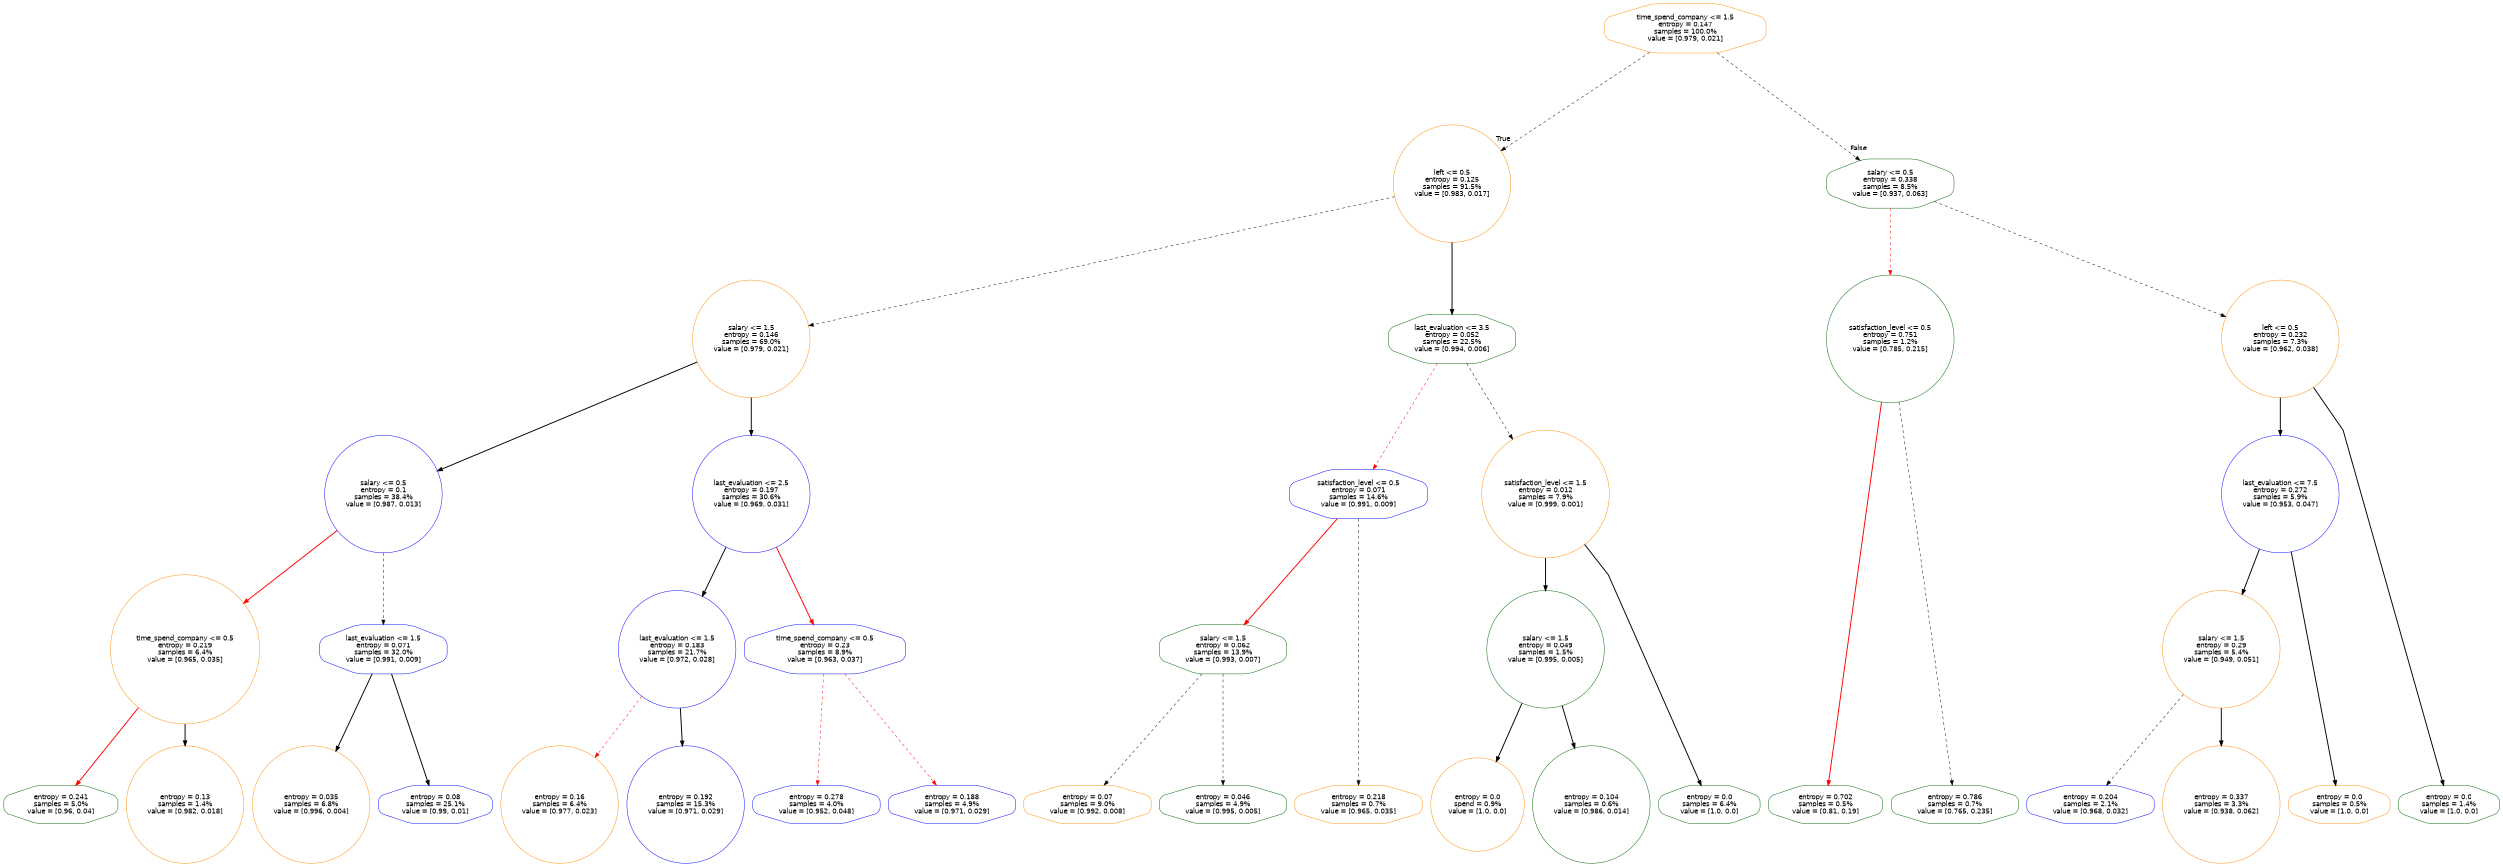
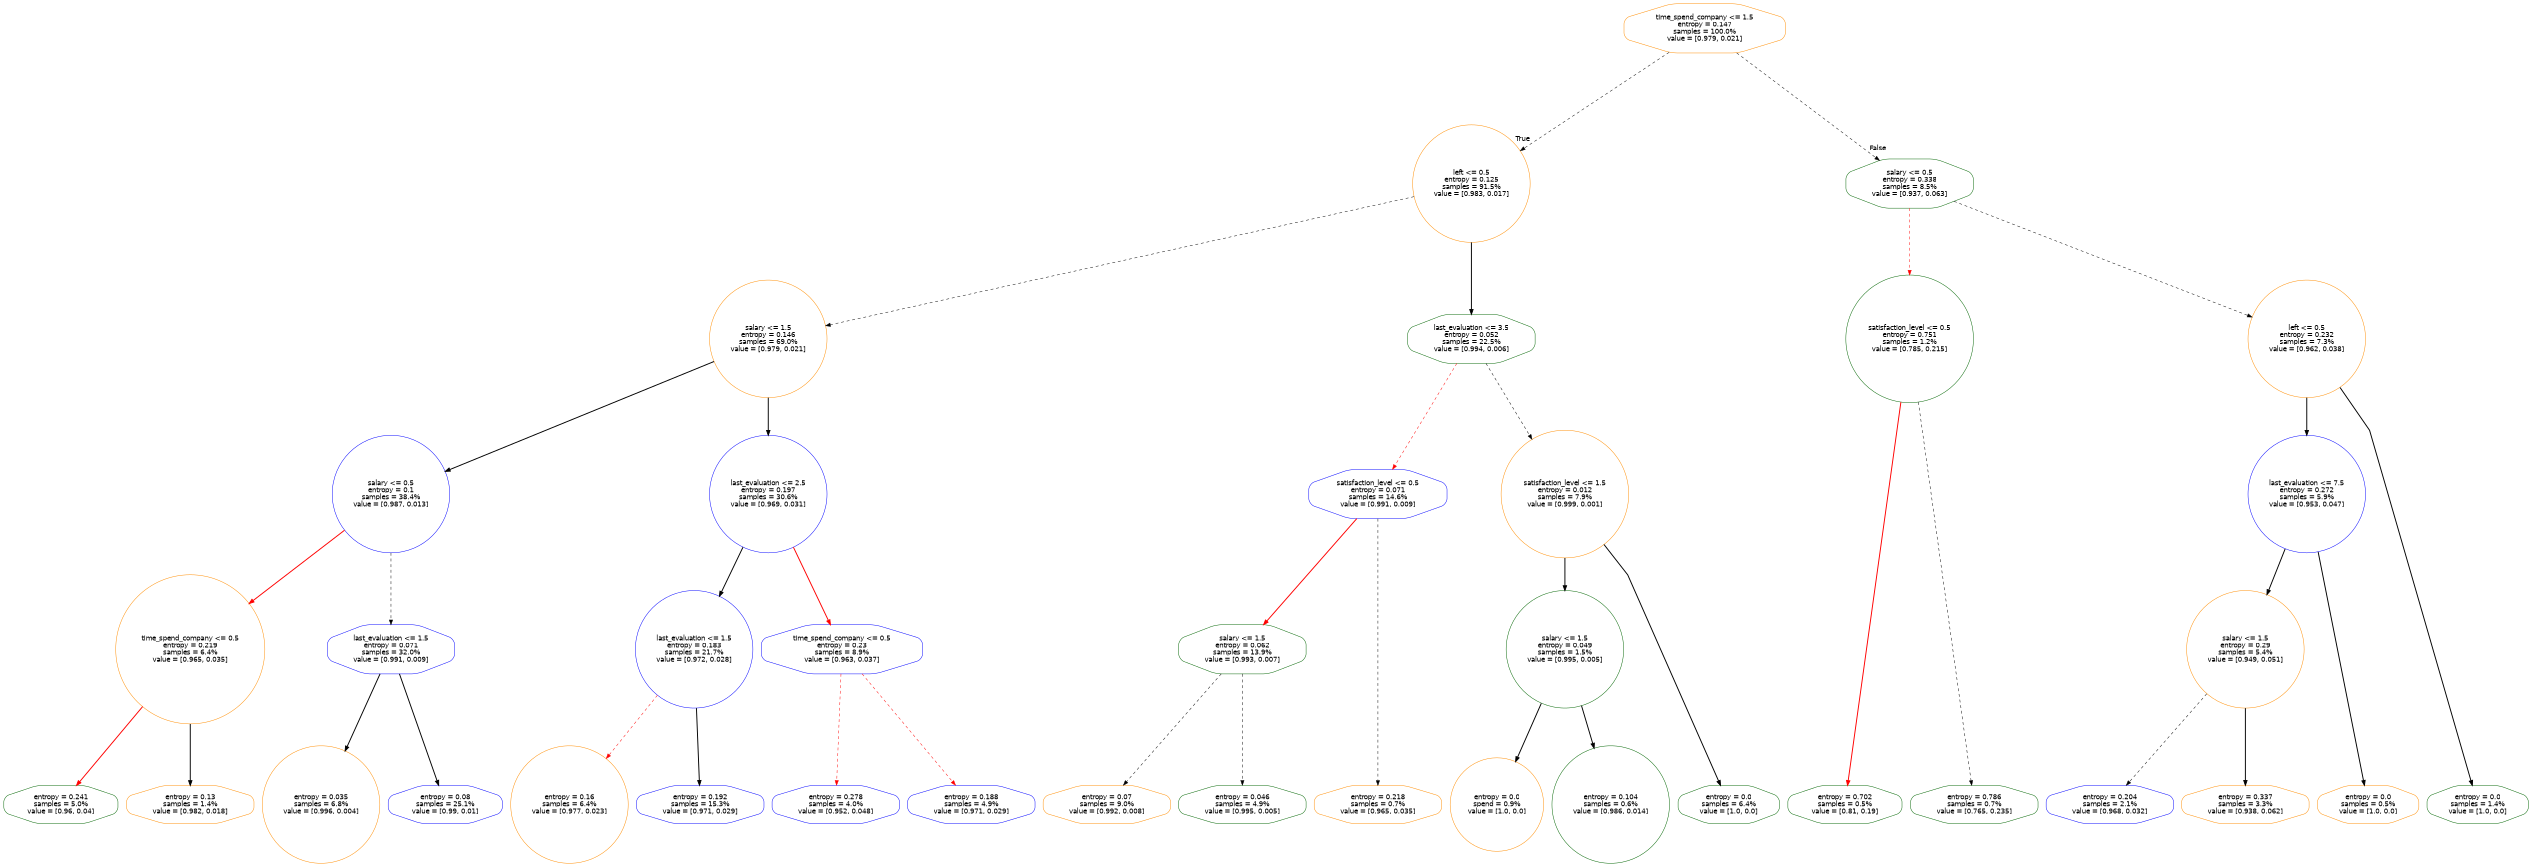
(185, 805) -> (190, 805)
(686, 805) -> (700, 805)
(2221, 805) -> (2245, 805)
